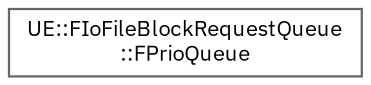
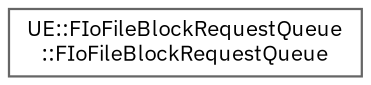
(185, 43) -> (185, 43)
